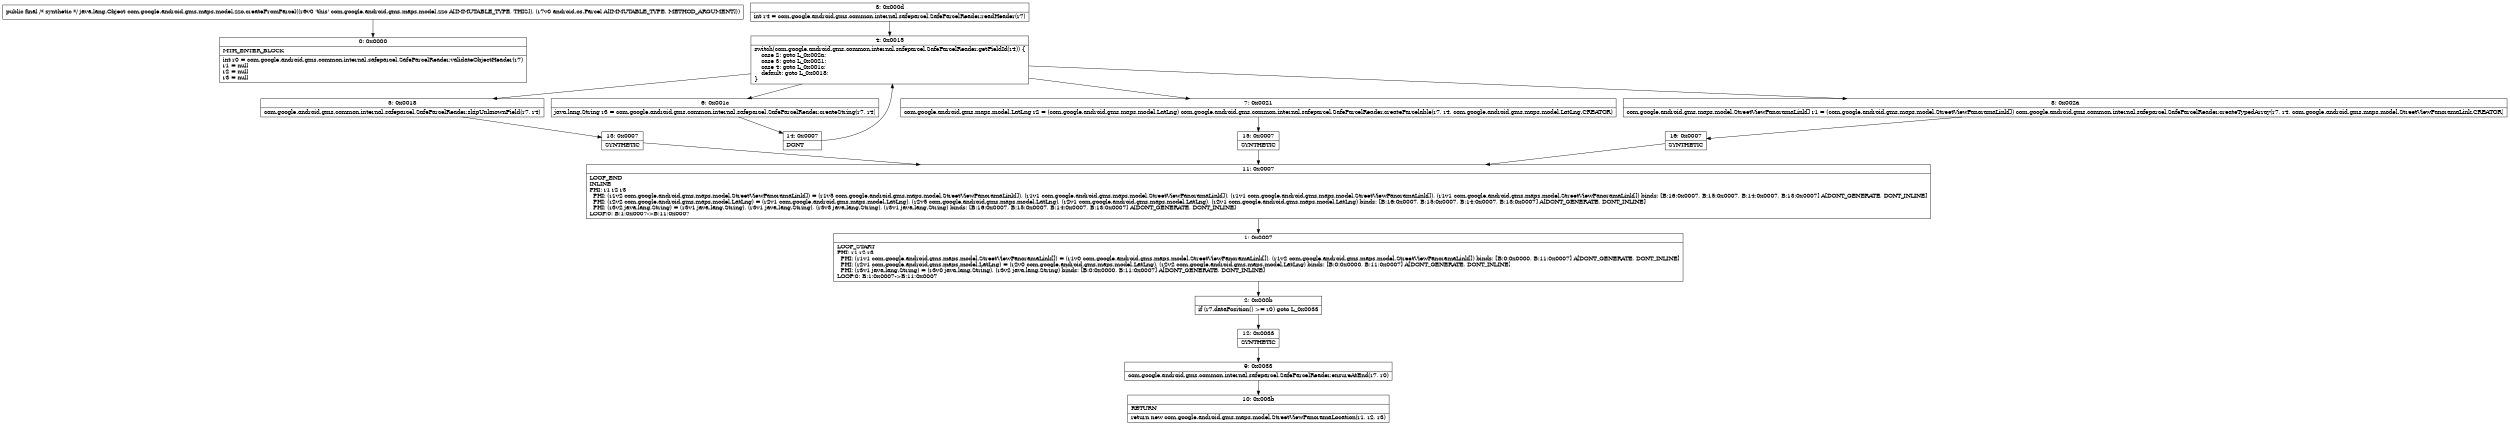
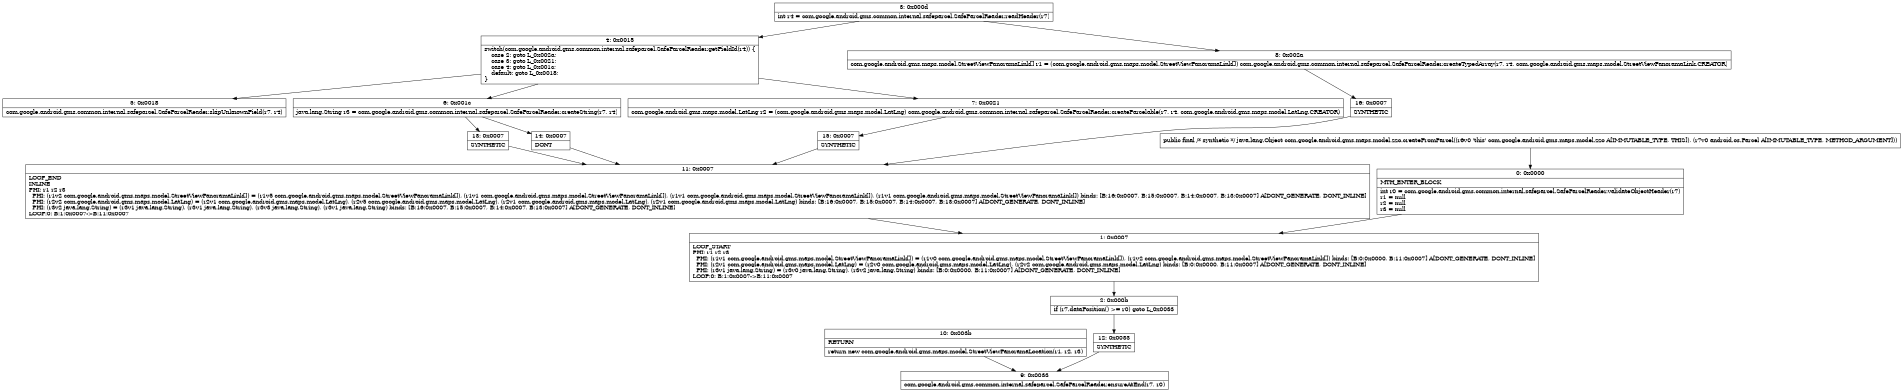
(1436, 82) -> (1099, 36)
(530, 127) -> (471, 123)
(869, 128) -> (593, 156)
none -> (1342, 224)
(1258, 386) -> (998, 363)
